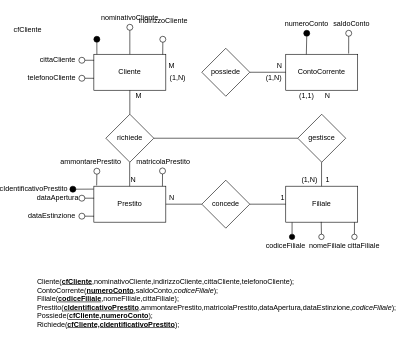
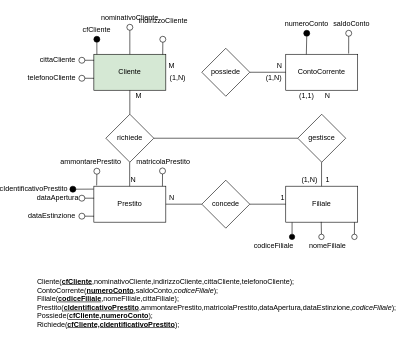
(28, 30) -> (97, 30)
(130, 72) -> (130, 72)
(286, 246) -> (274, 246)
(364, 246) -> none
